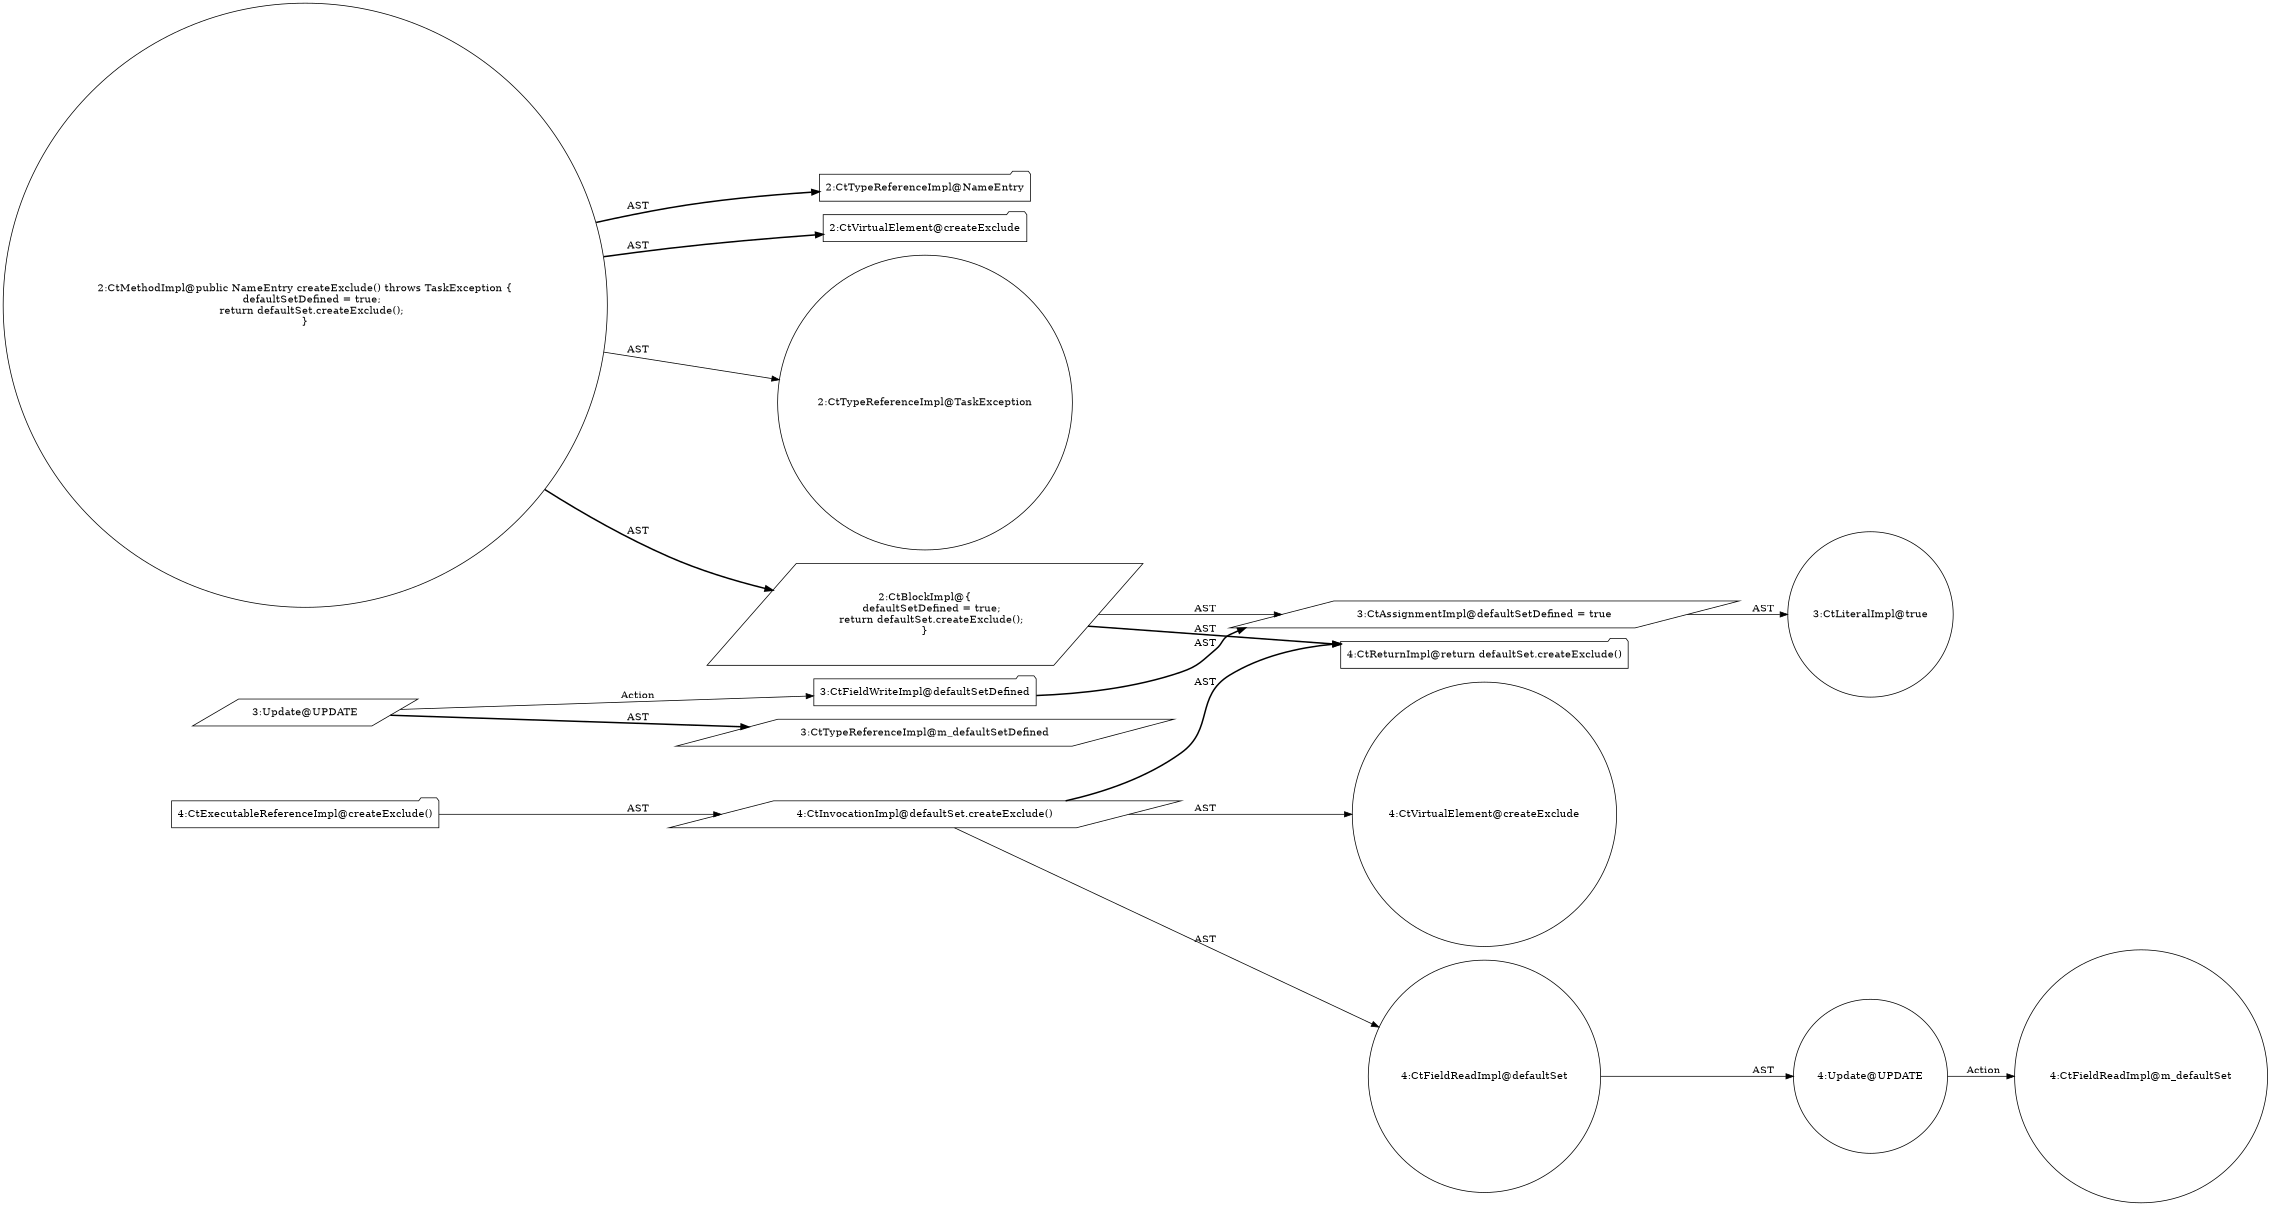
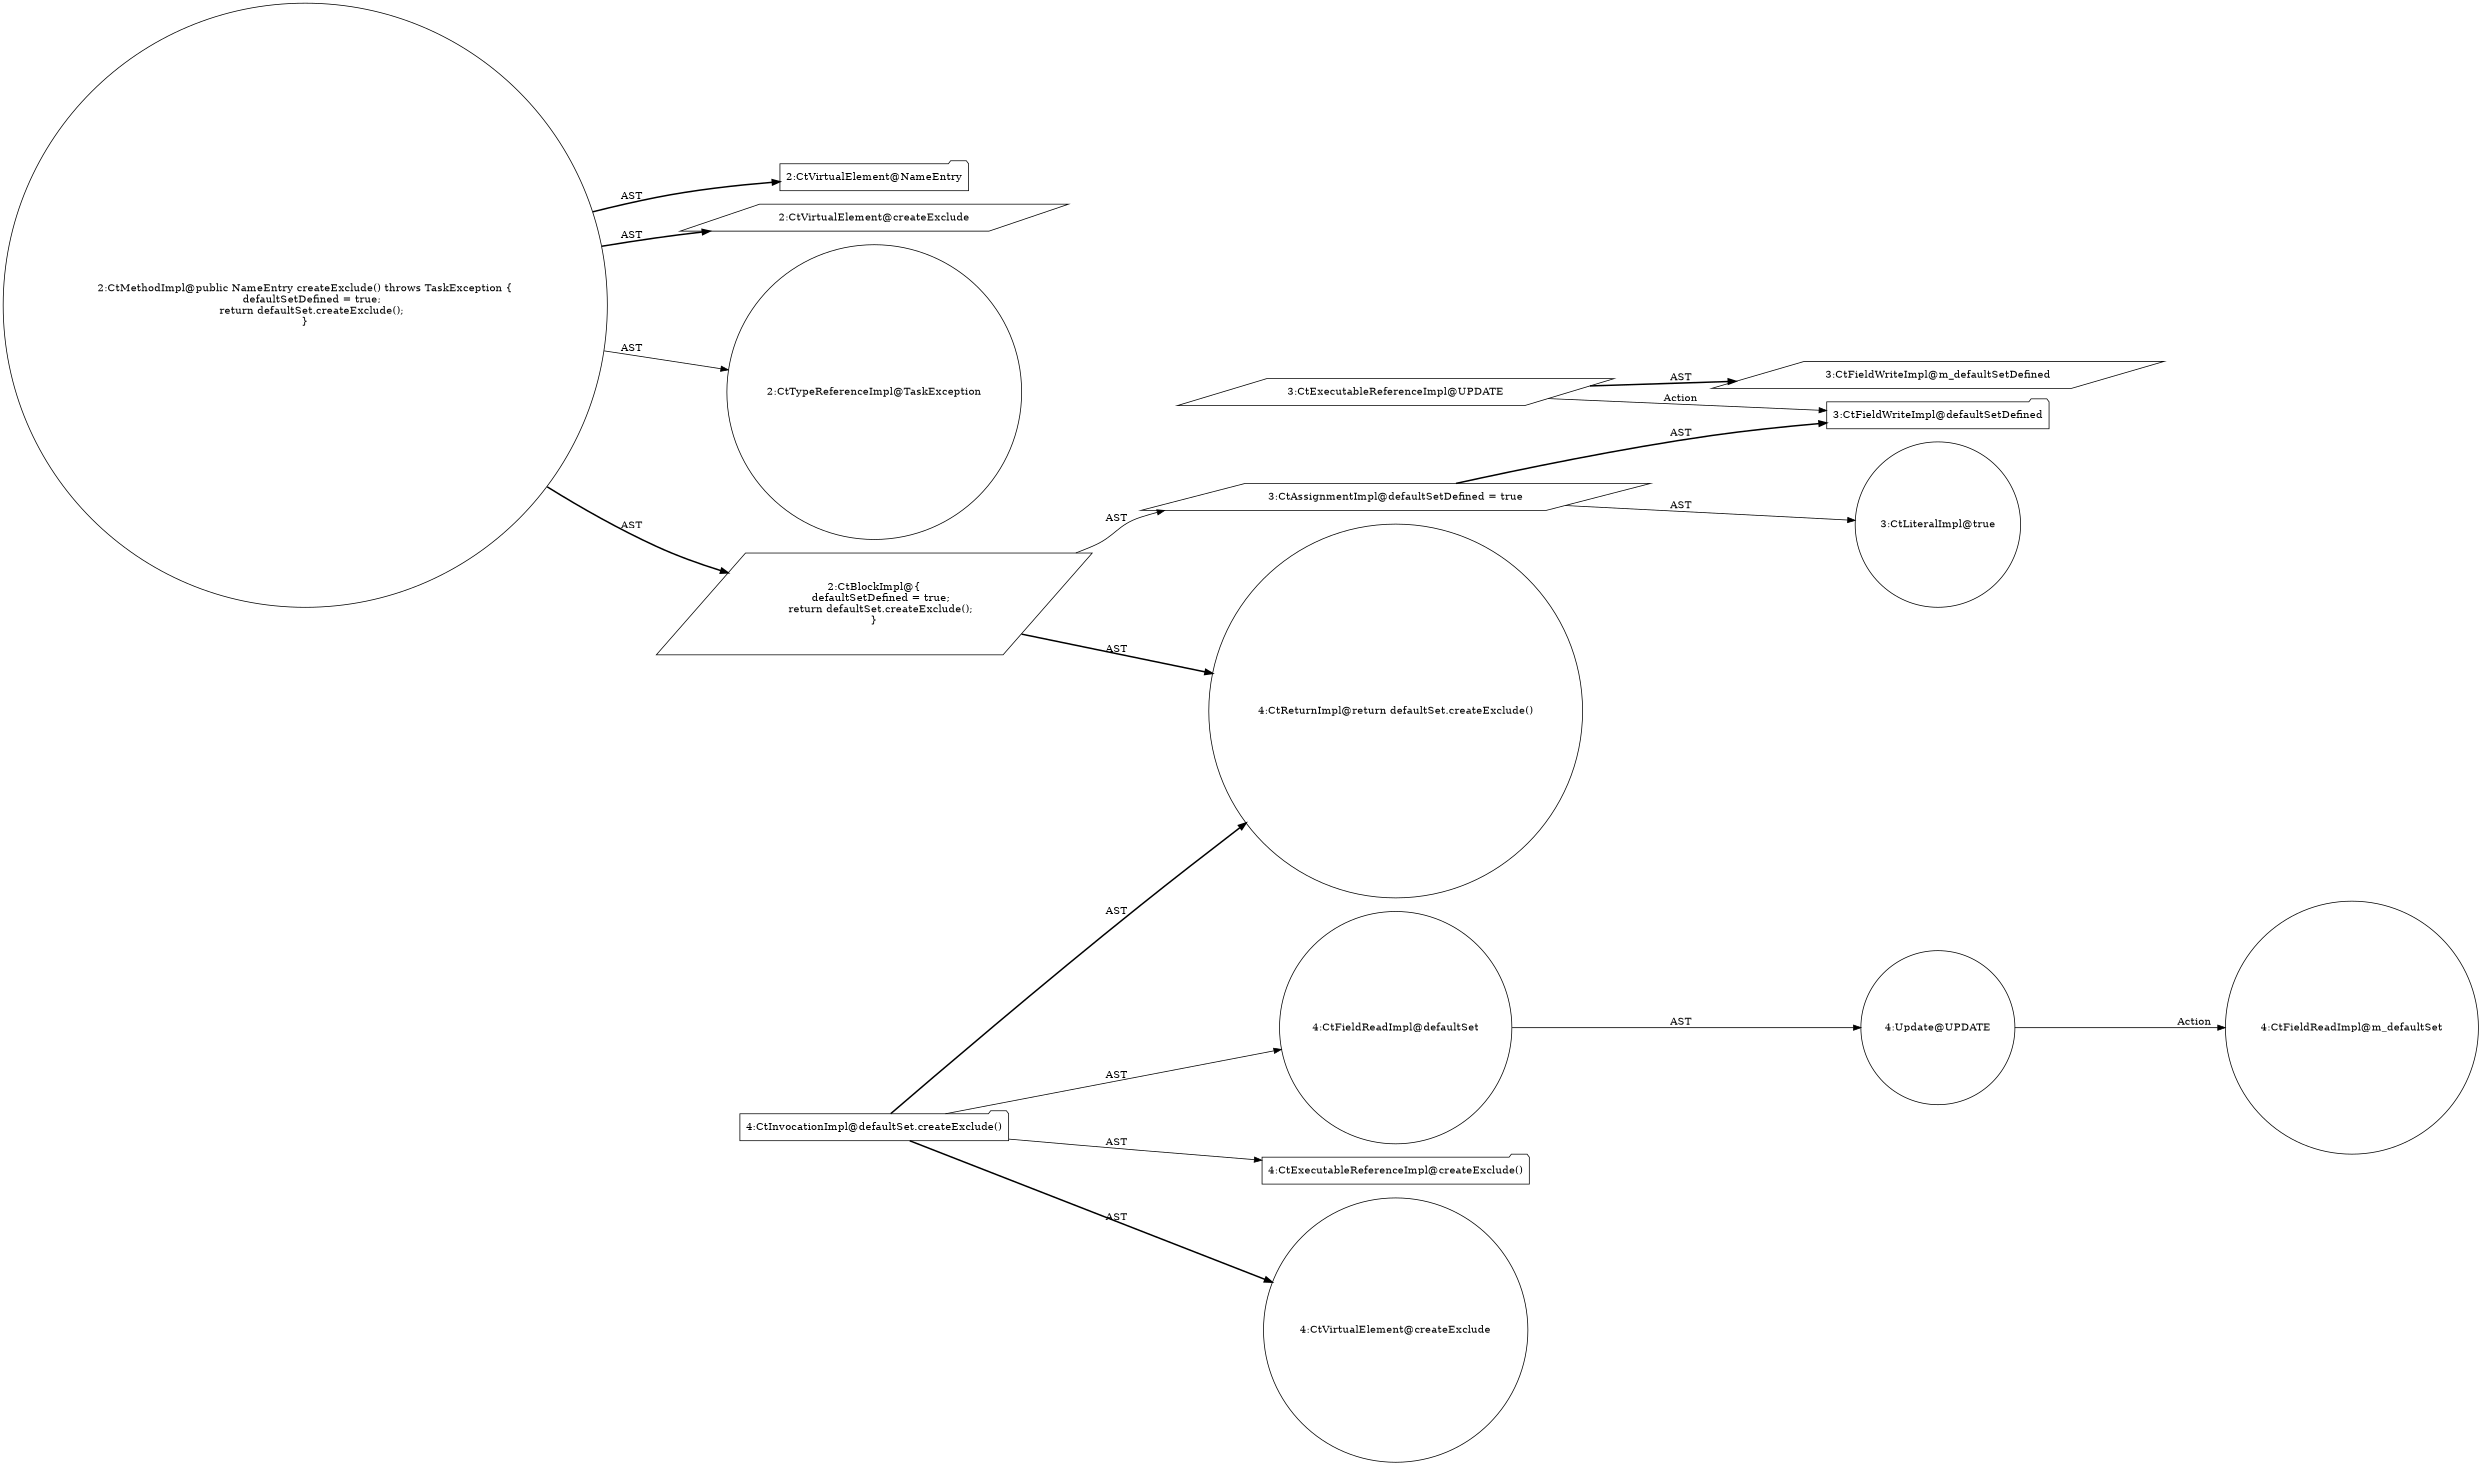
(925, 188) -> (874, 177)
(925, 228) -> (874, 218)
(1484, 655) -> (1396, 711)
(1145, 682) -> (1637, 447)
(305, 712) -> (1396, 392)
(925, 733) -> (1938, 375)
(576, 814) -> (1132, 1150)
(925, 814) -> (874, 1127)
(1237, 814) -> (1087, 1210)
